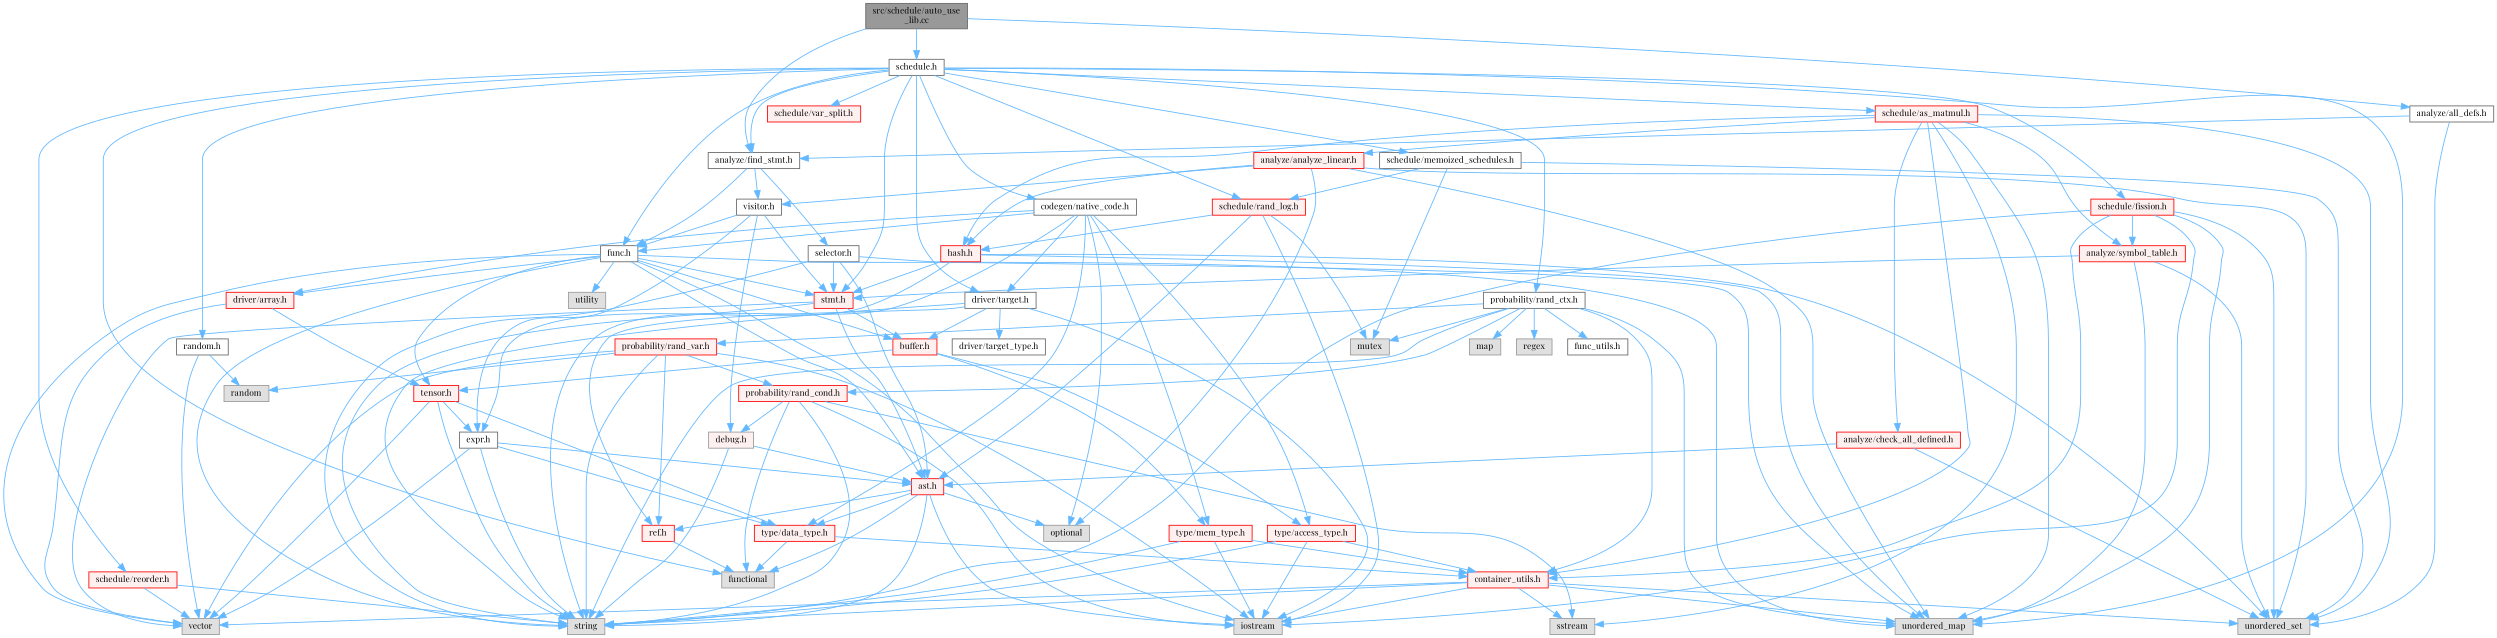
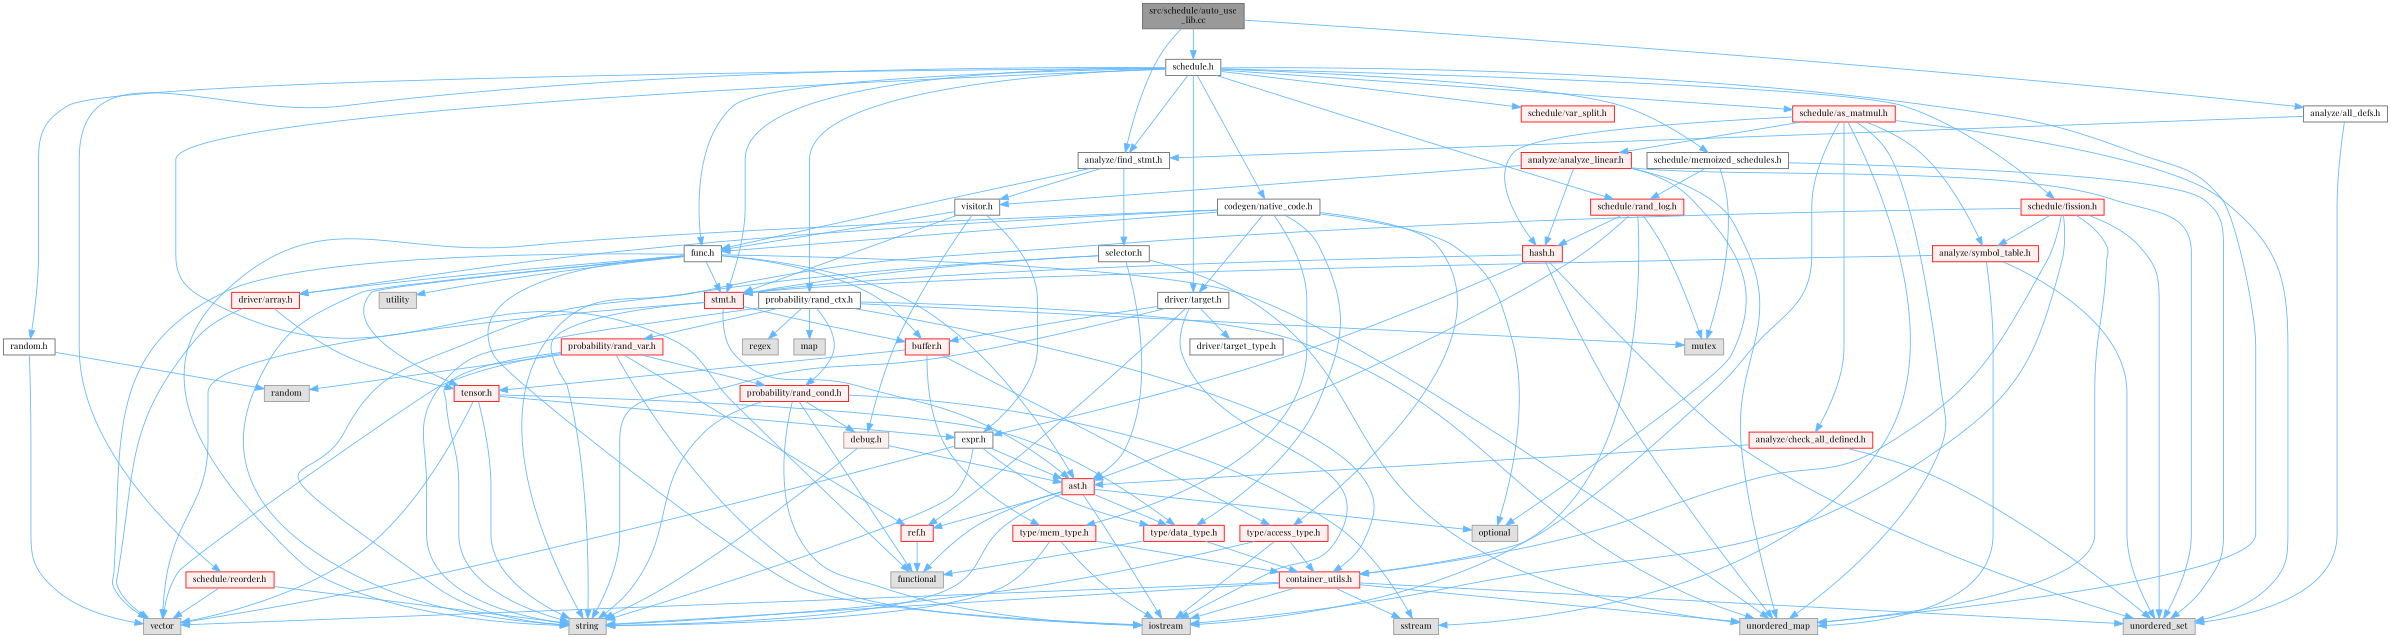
(1598, 347) -> none
